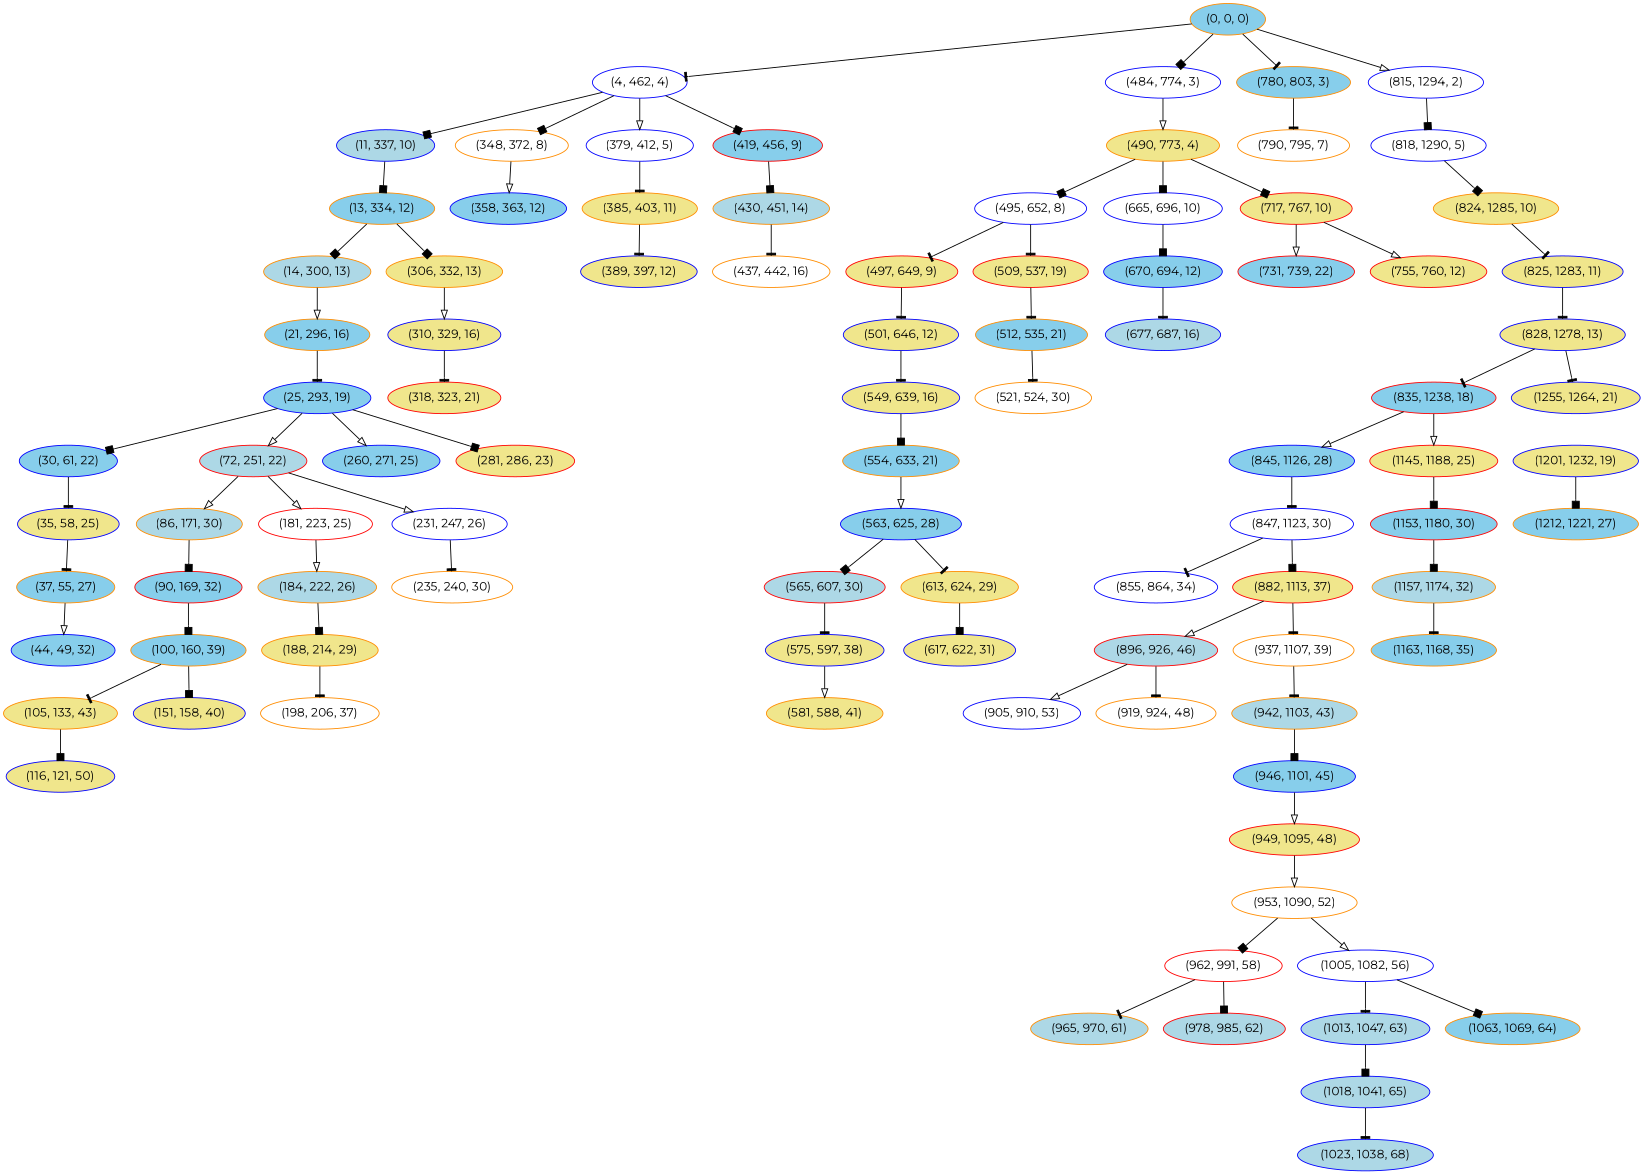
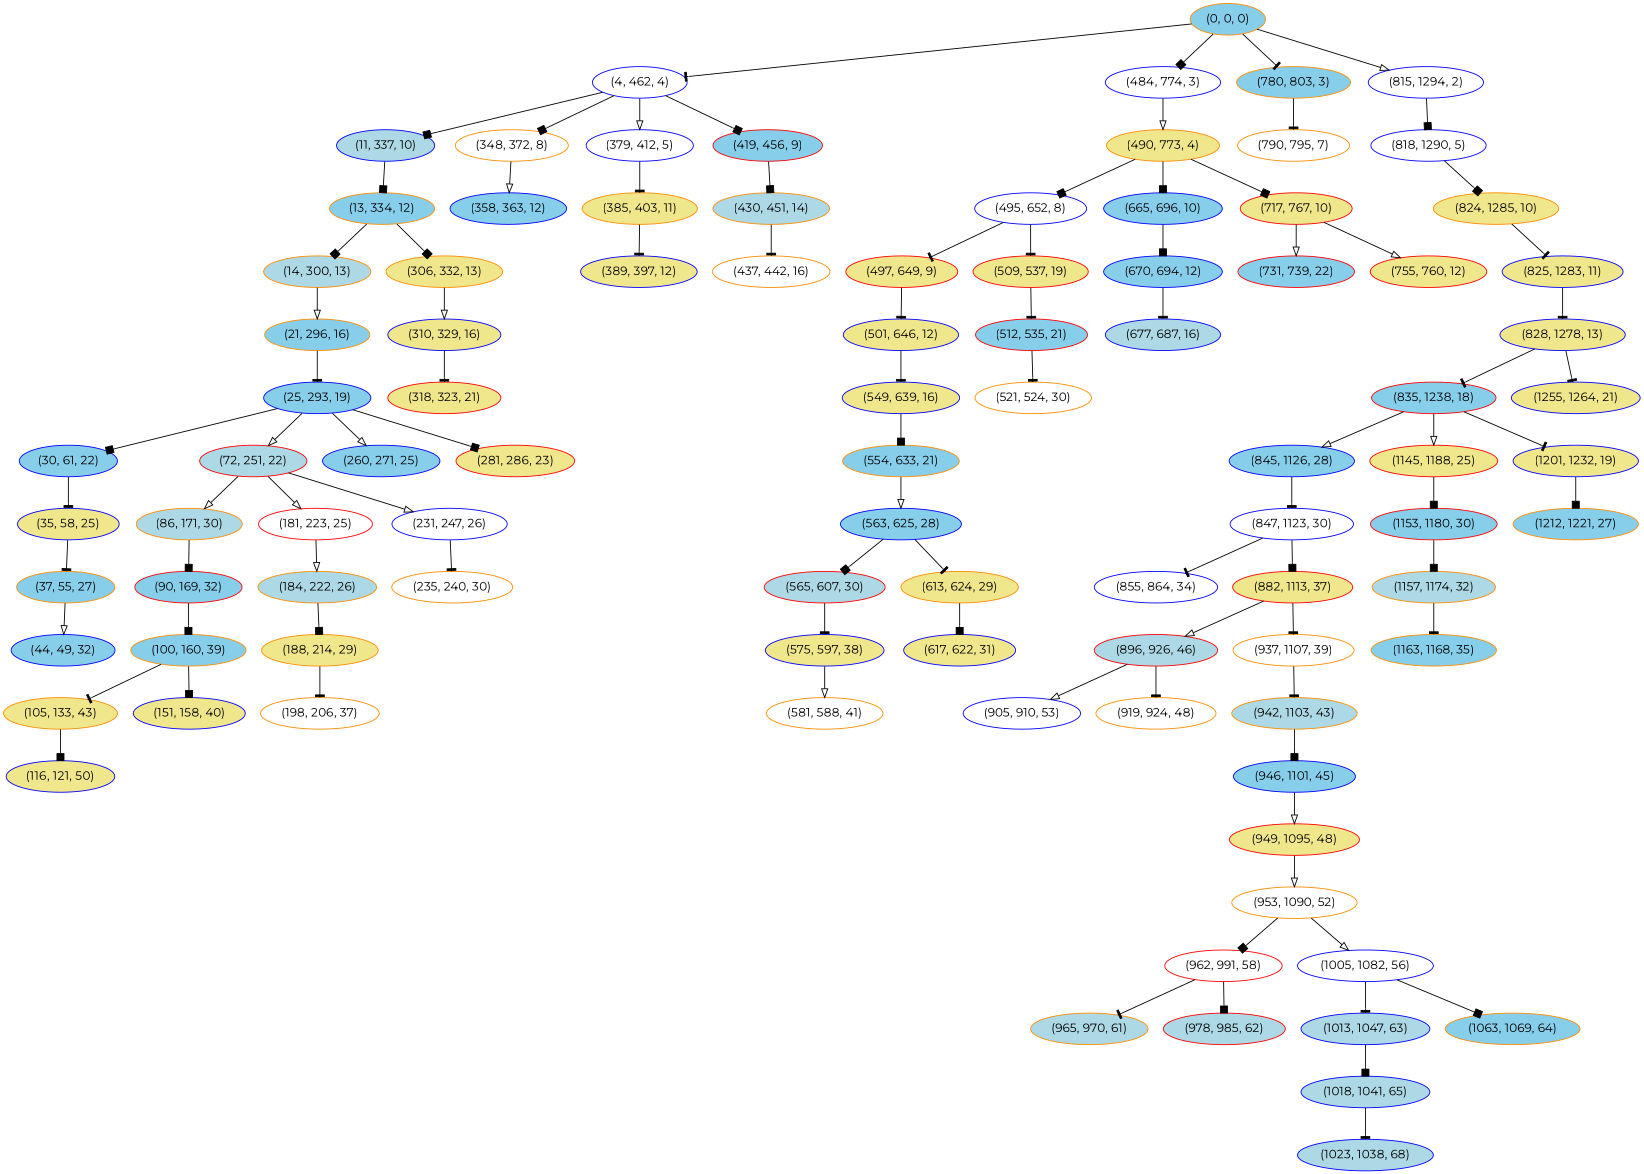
(1163, 209) -> (1163, 209)
(1032, 335) -> (1032, 335)
none -> (1503, 429)
(825, 713) -> (825, 713)
